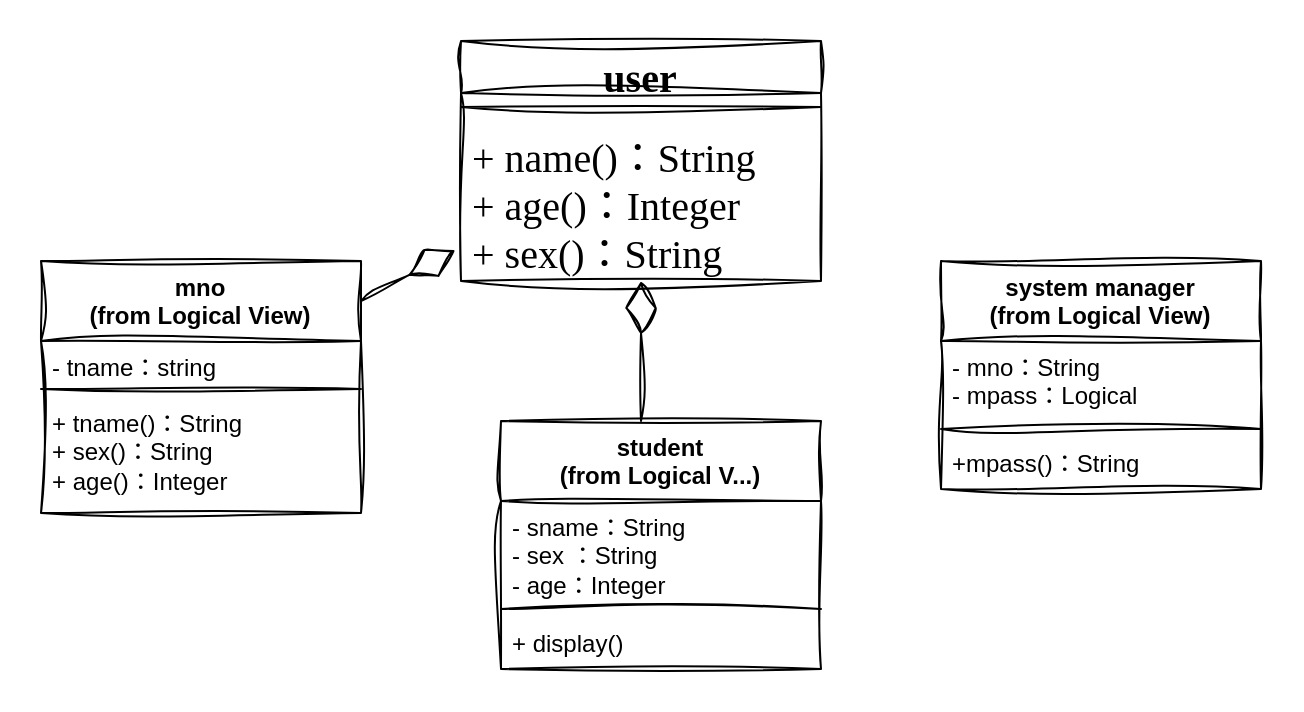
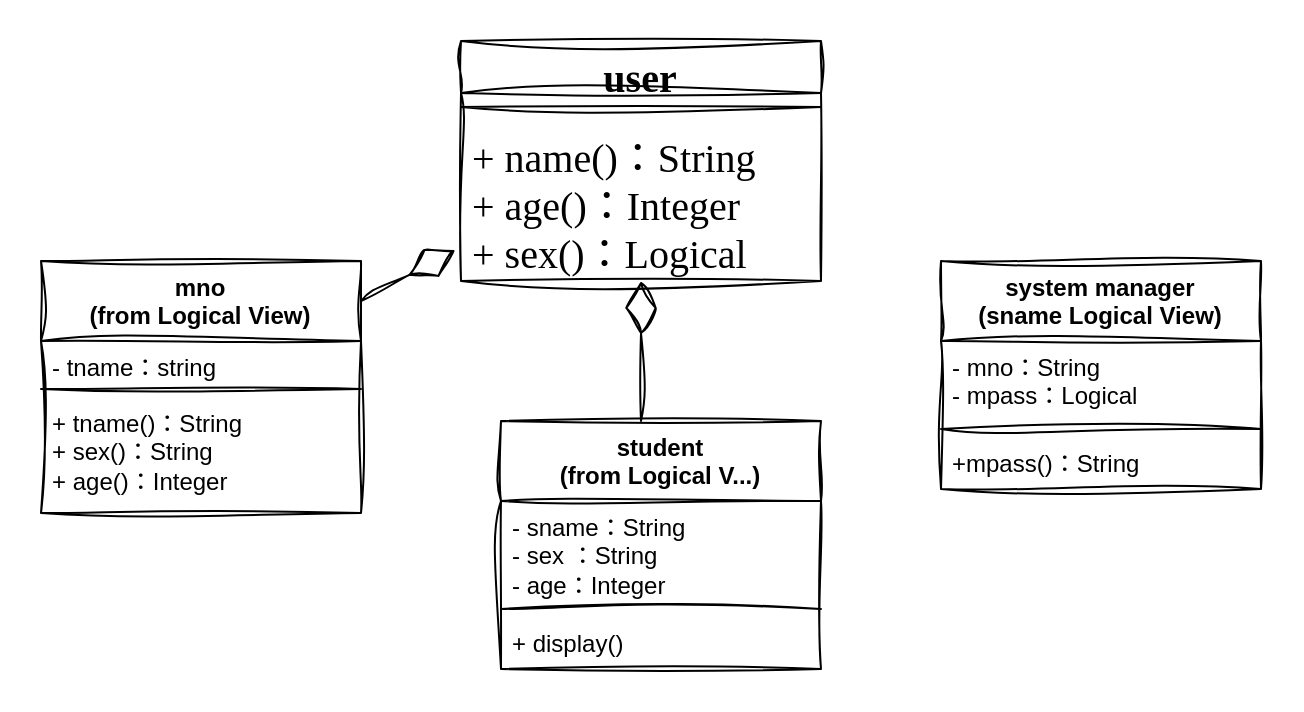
(643, 231) -> (643, 231)
(1101, 304) -> (1101, 304)
